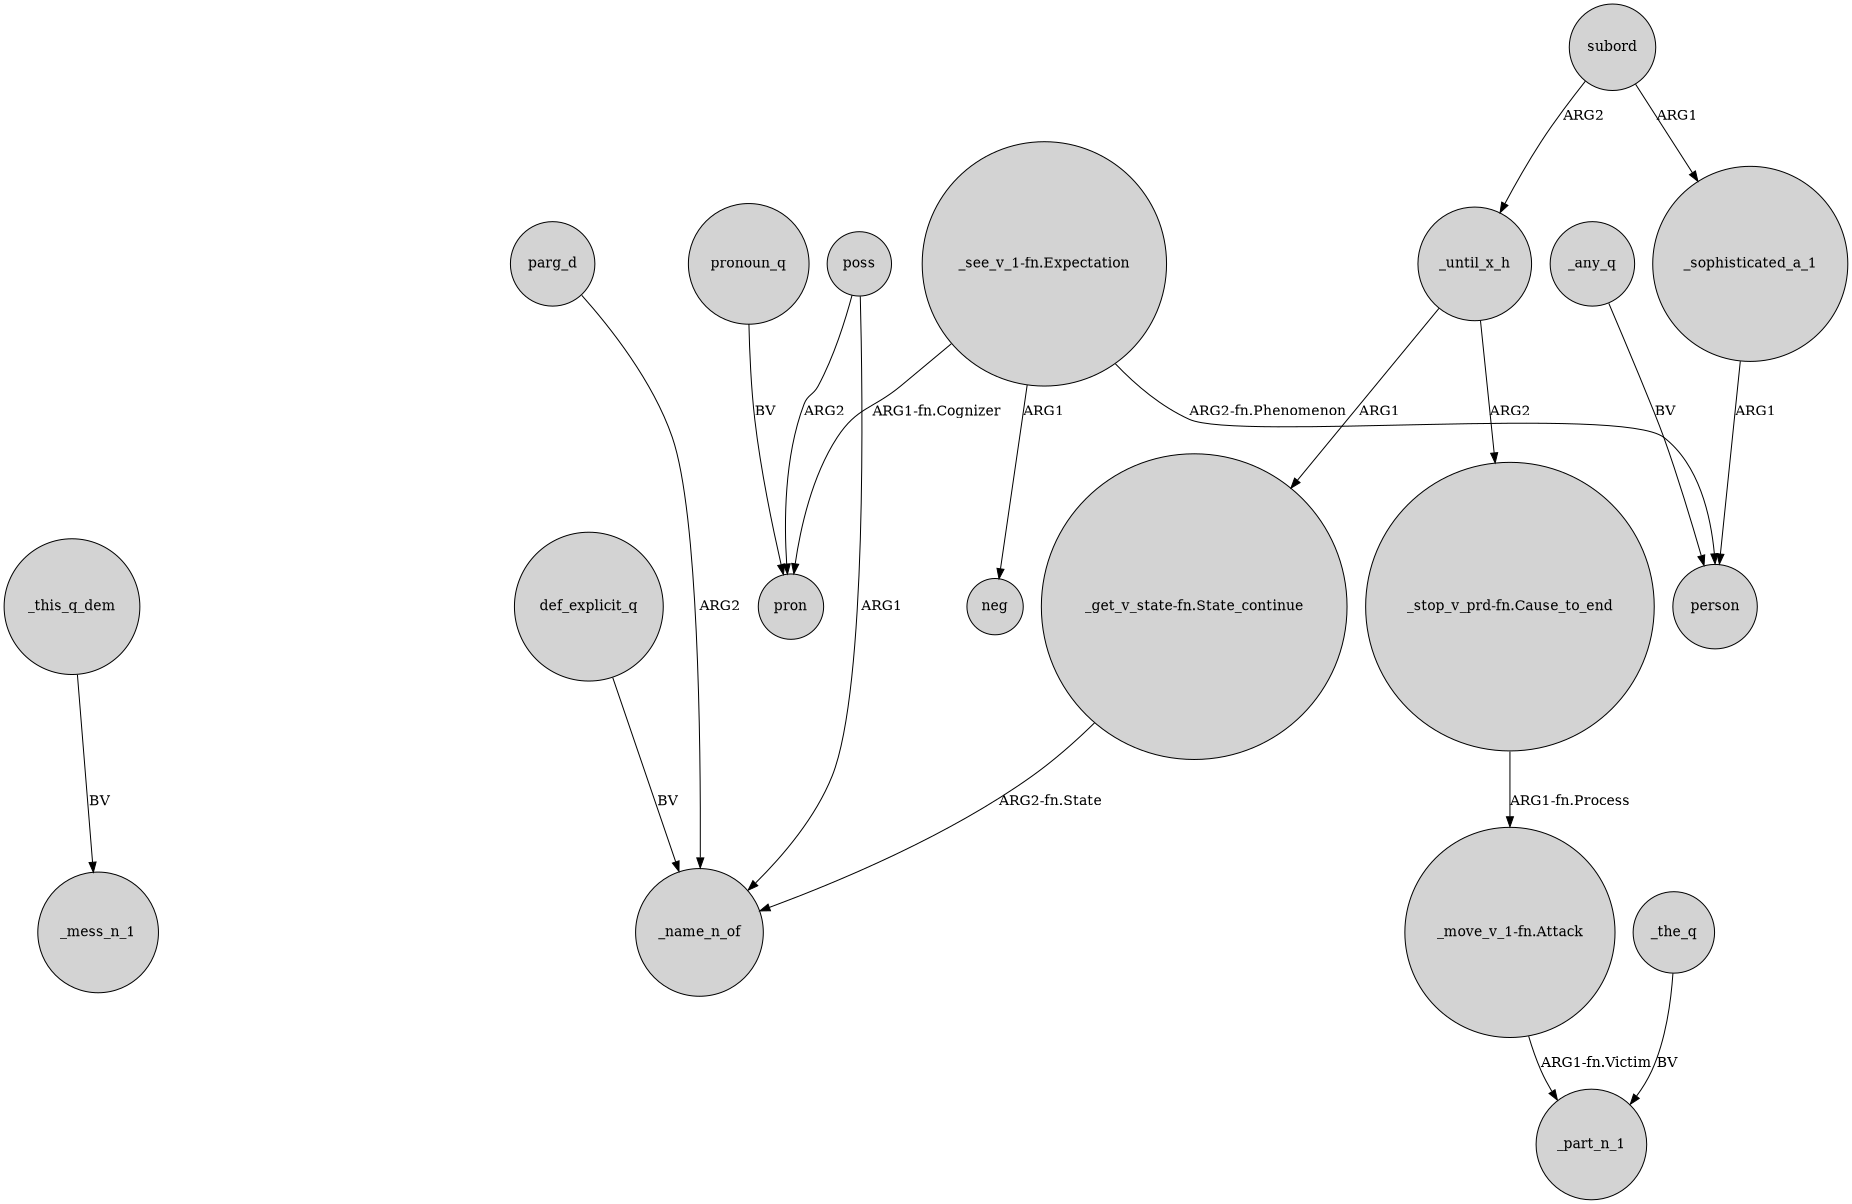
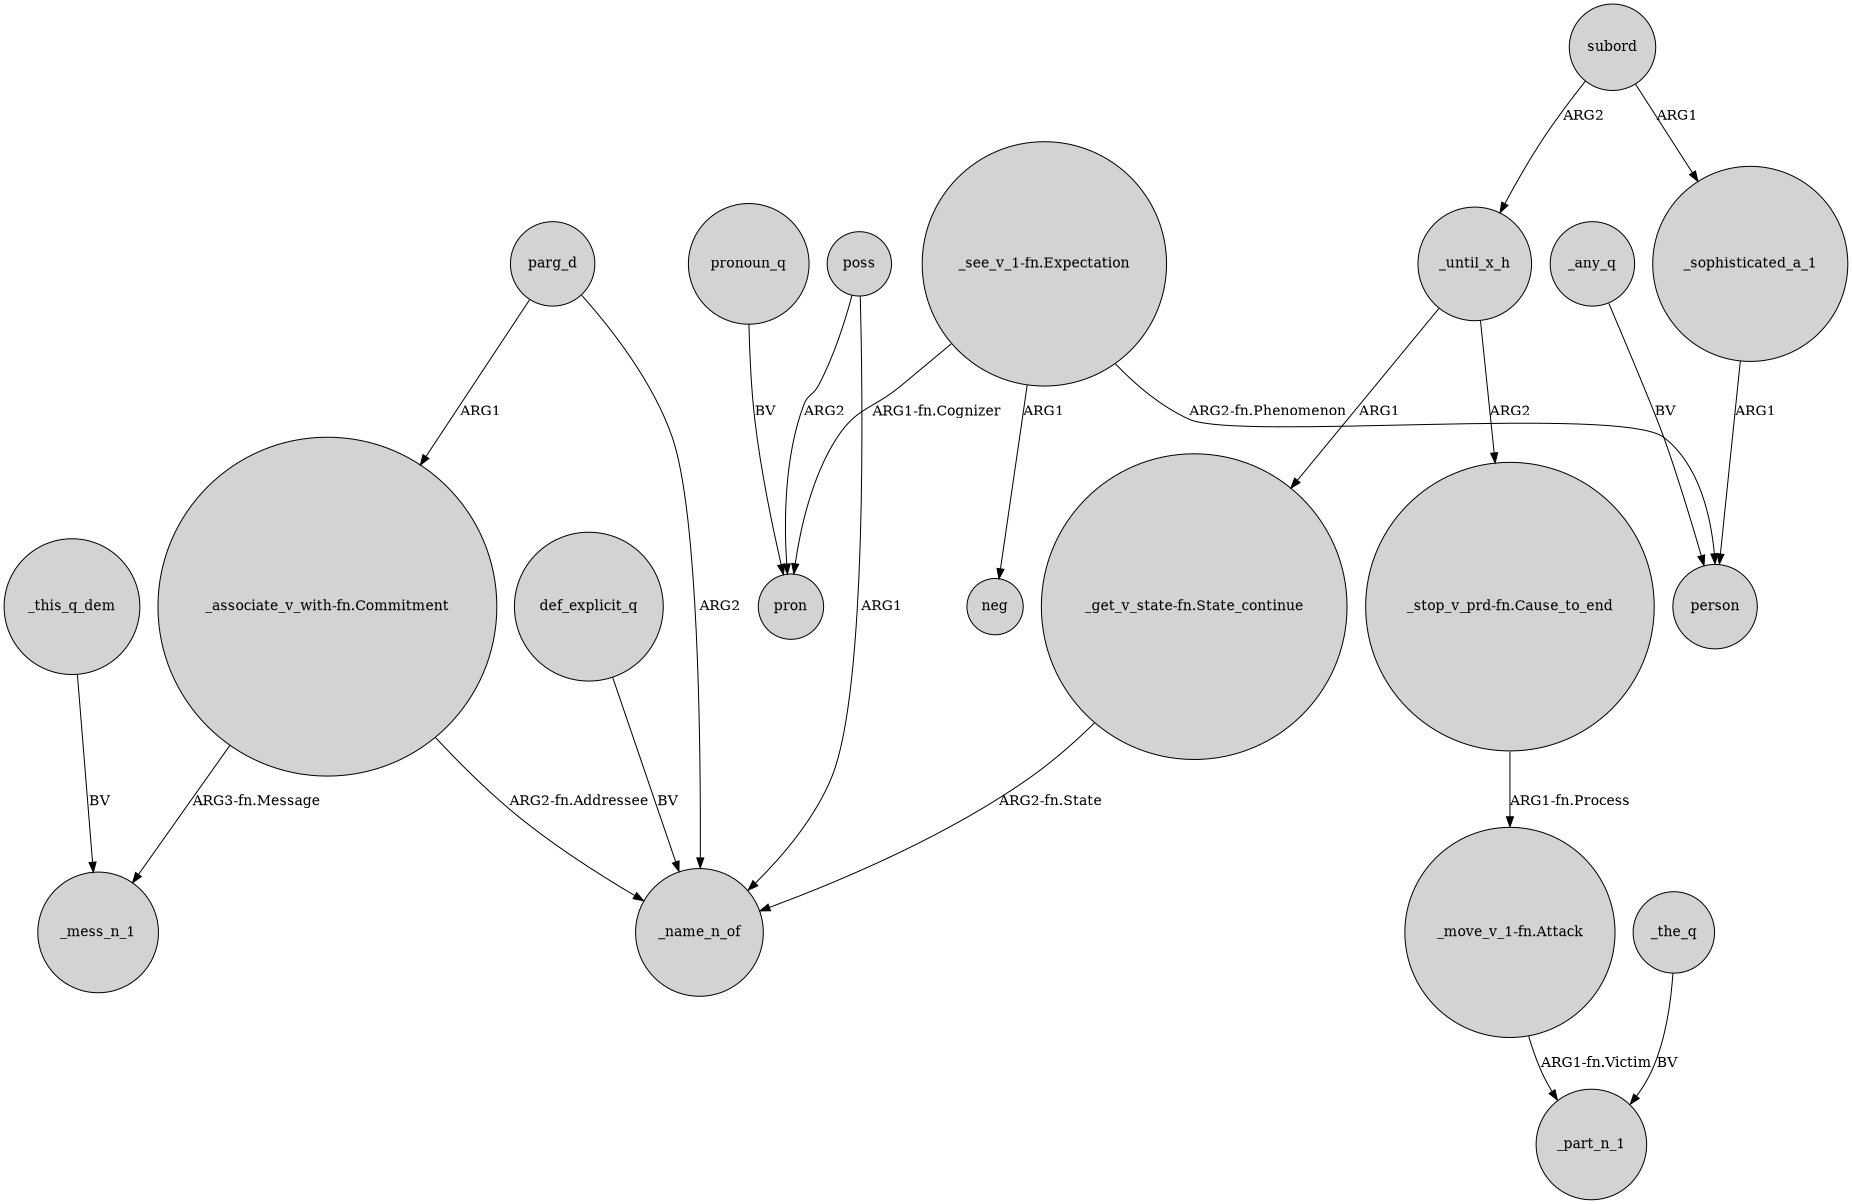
none -> (327, 607)
